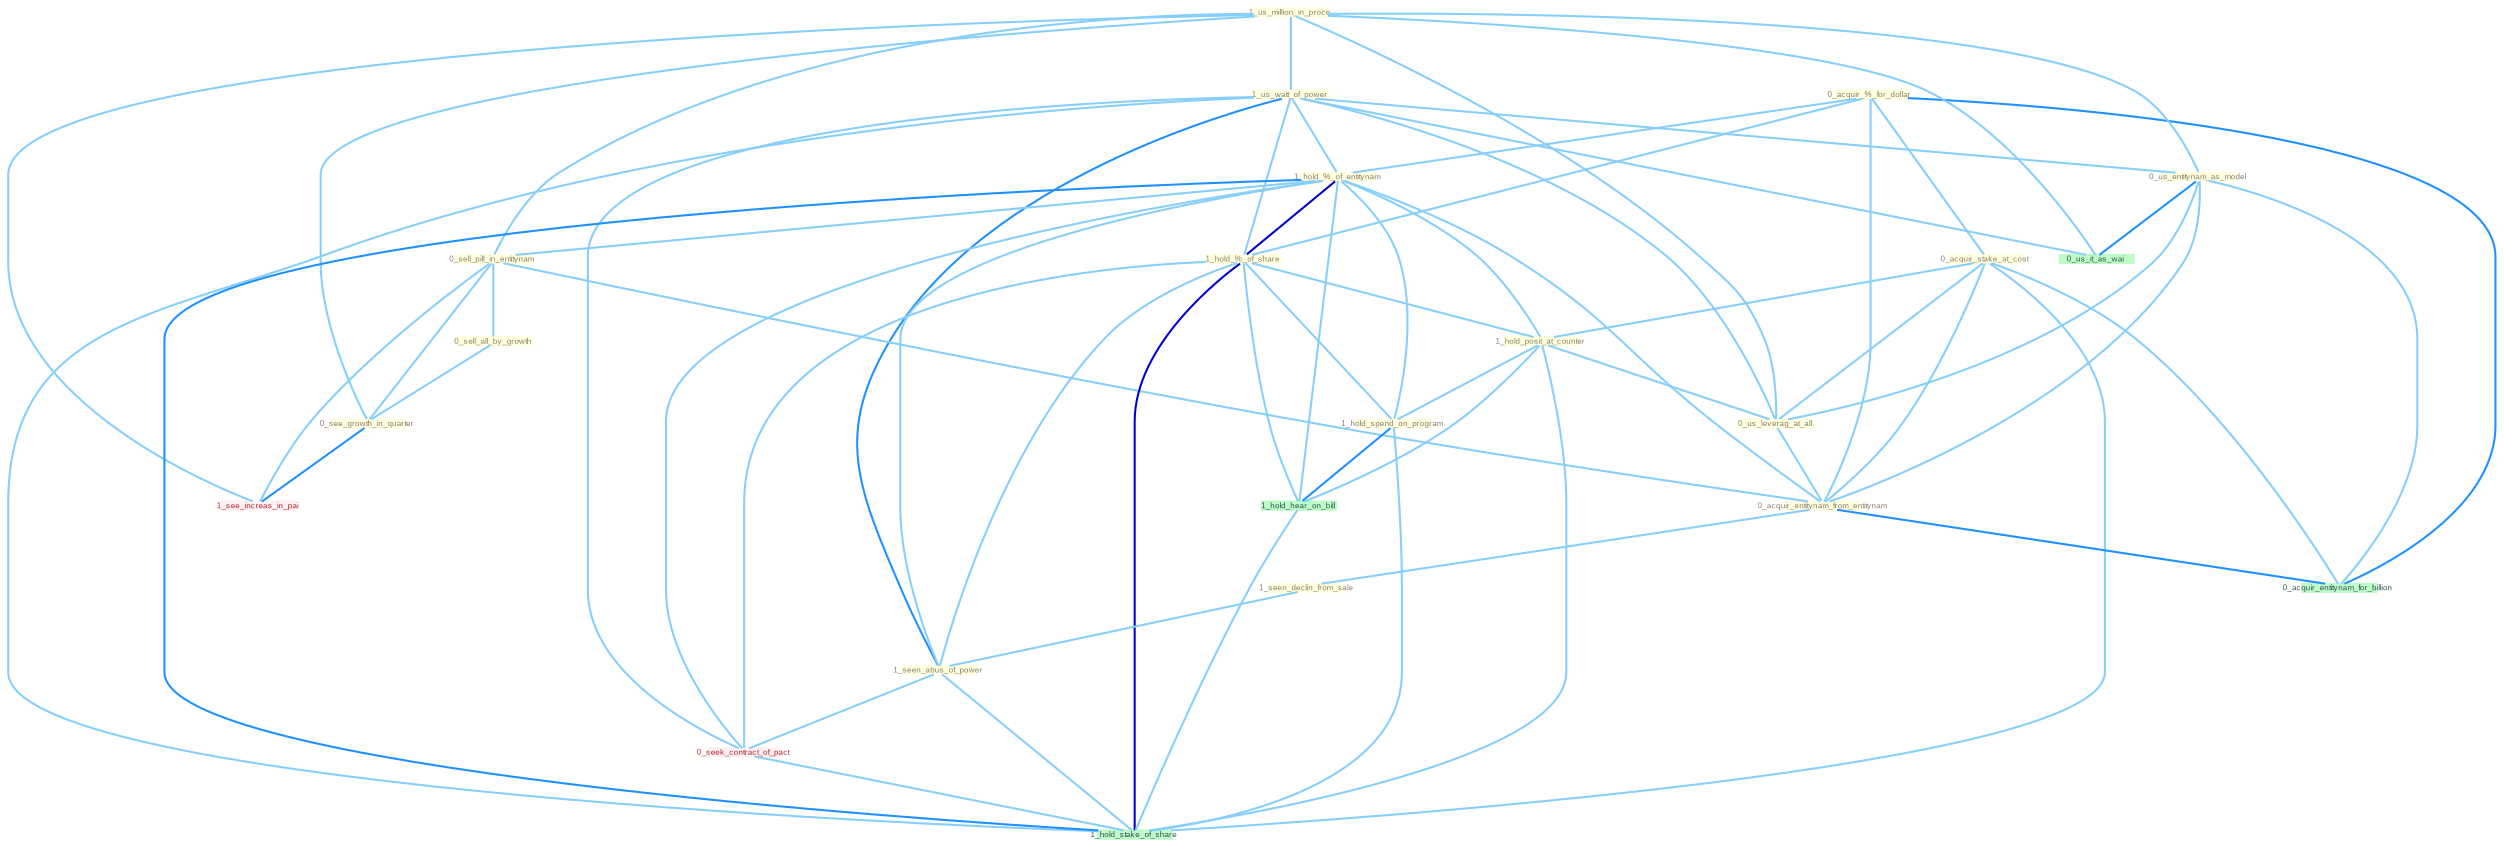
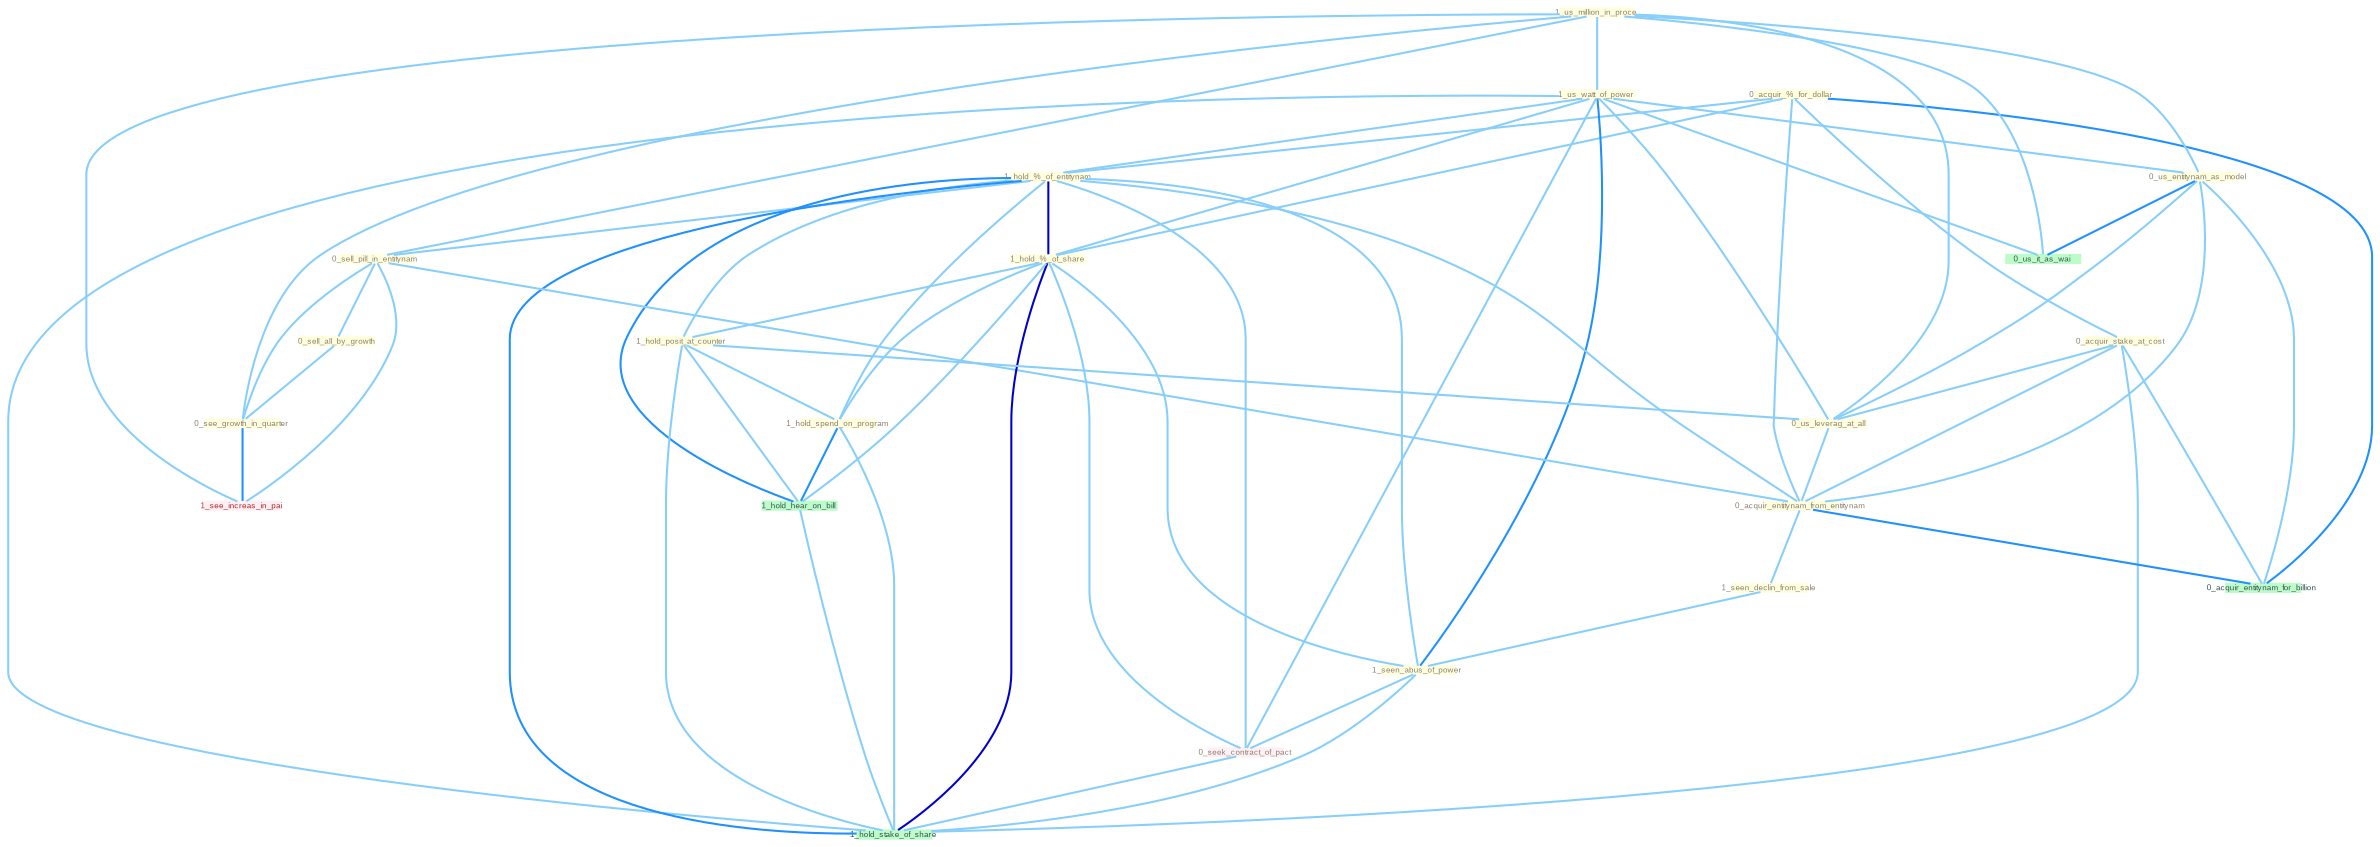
(1764, 300) -> none
(1321, 325) -> (683, 269)
(744, 752) -> (1246, 752)
